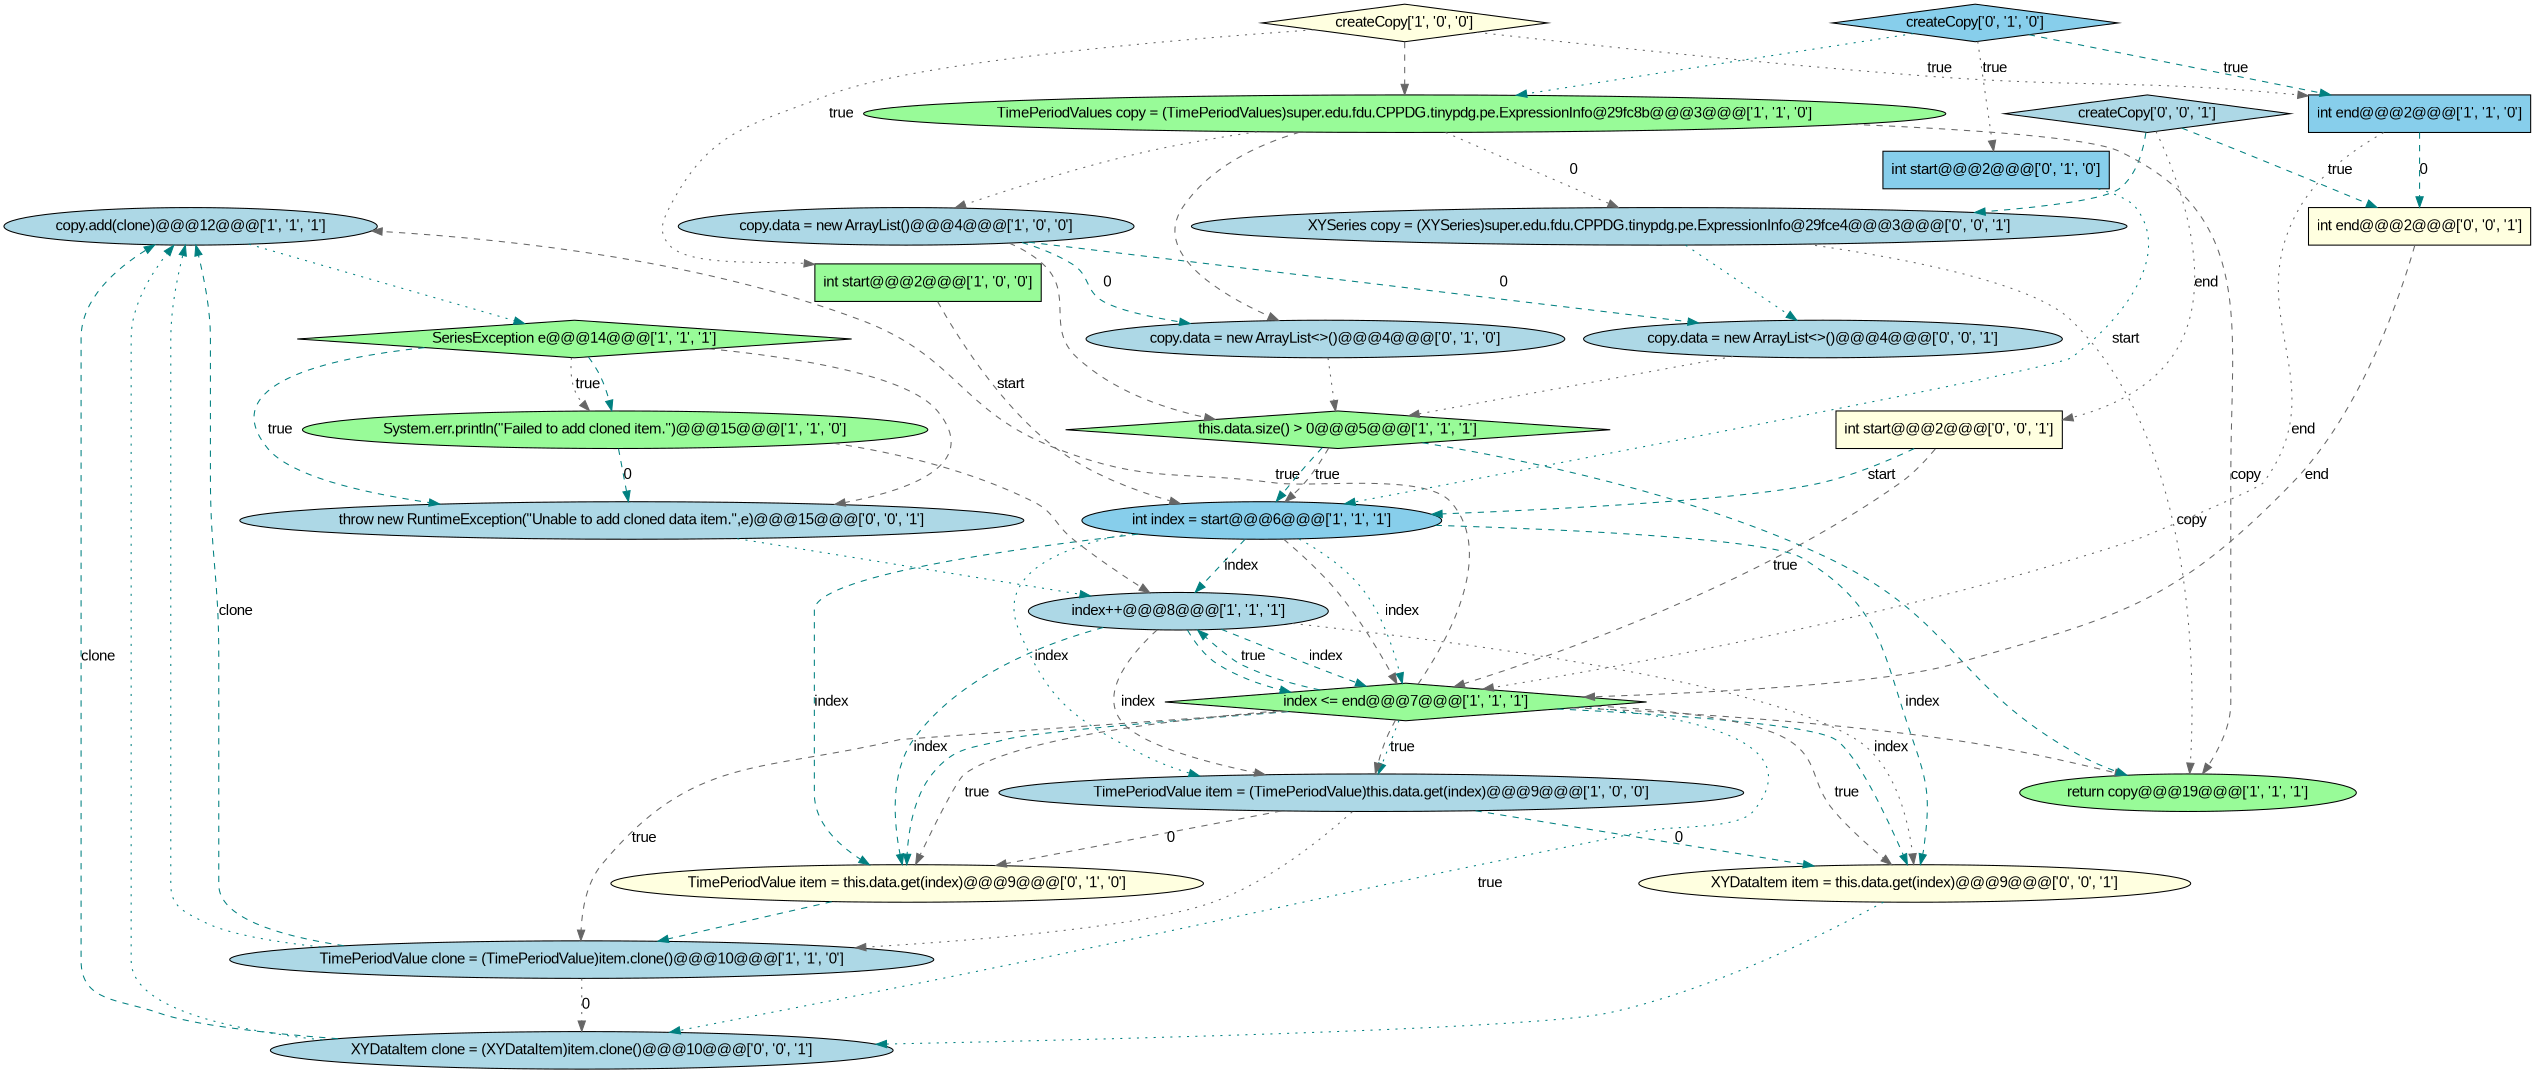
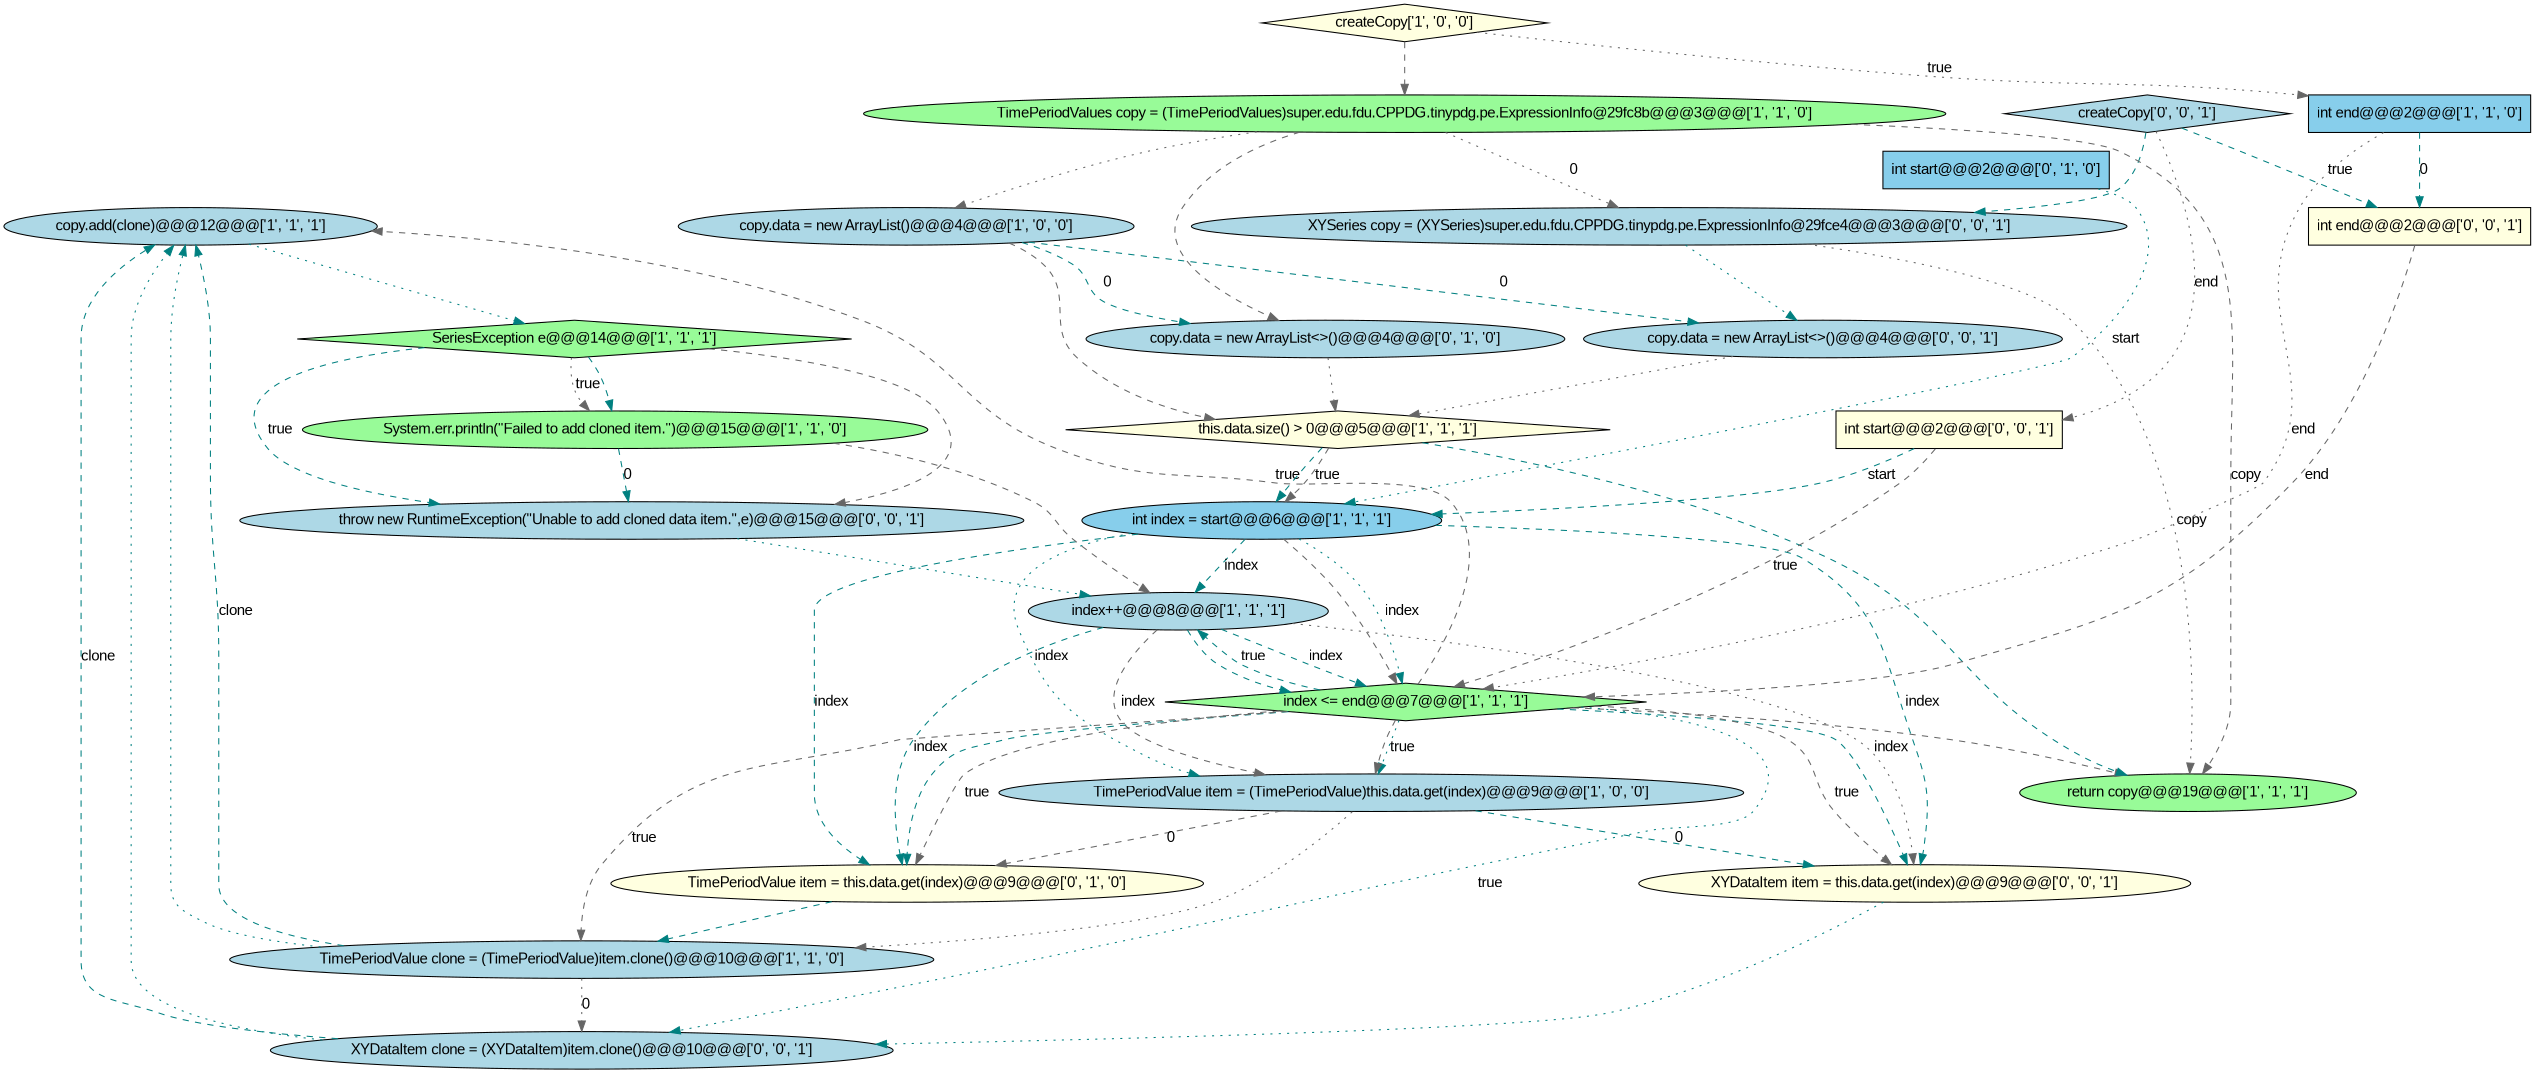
(1975, 23) -> none
(928, 283) -> none
(1338, 430) -> (1338, 430)
